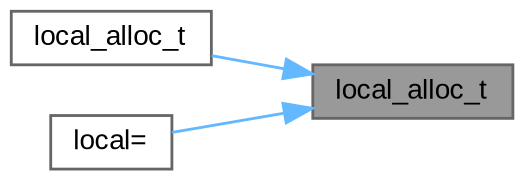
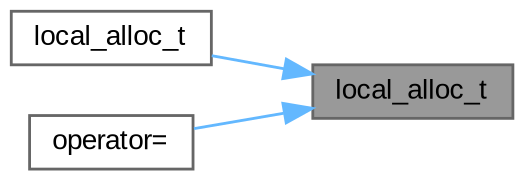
(111, 142) -> (111, 142)
